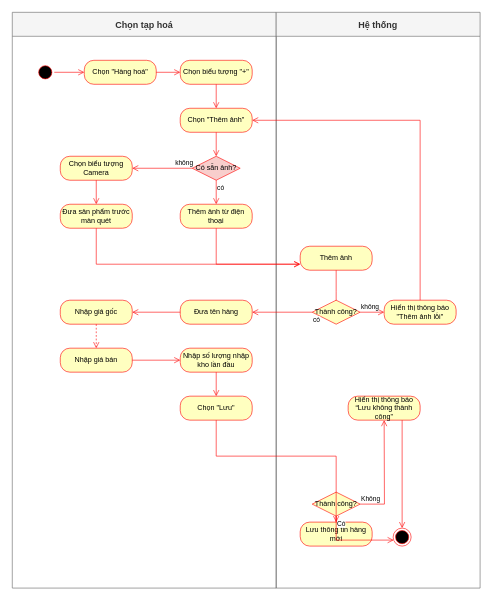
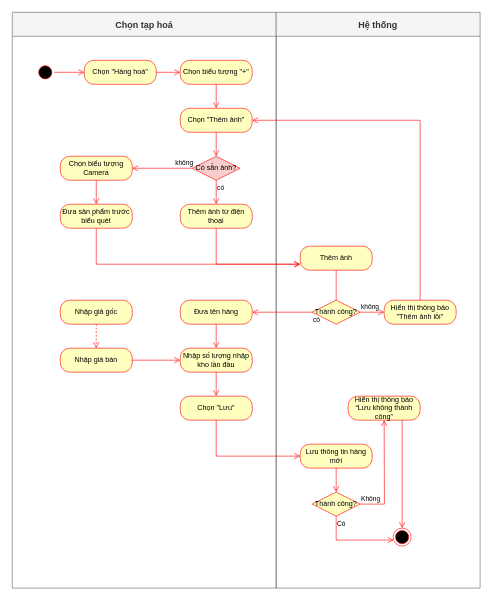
(96, 216) -> (96, 216)
(157, 312) -> (216, 336)
(336, 534) -> (336, 456)
